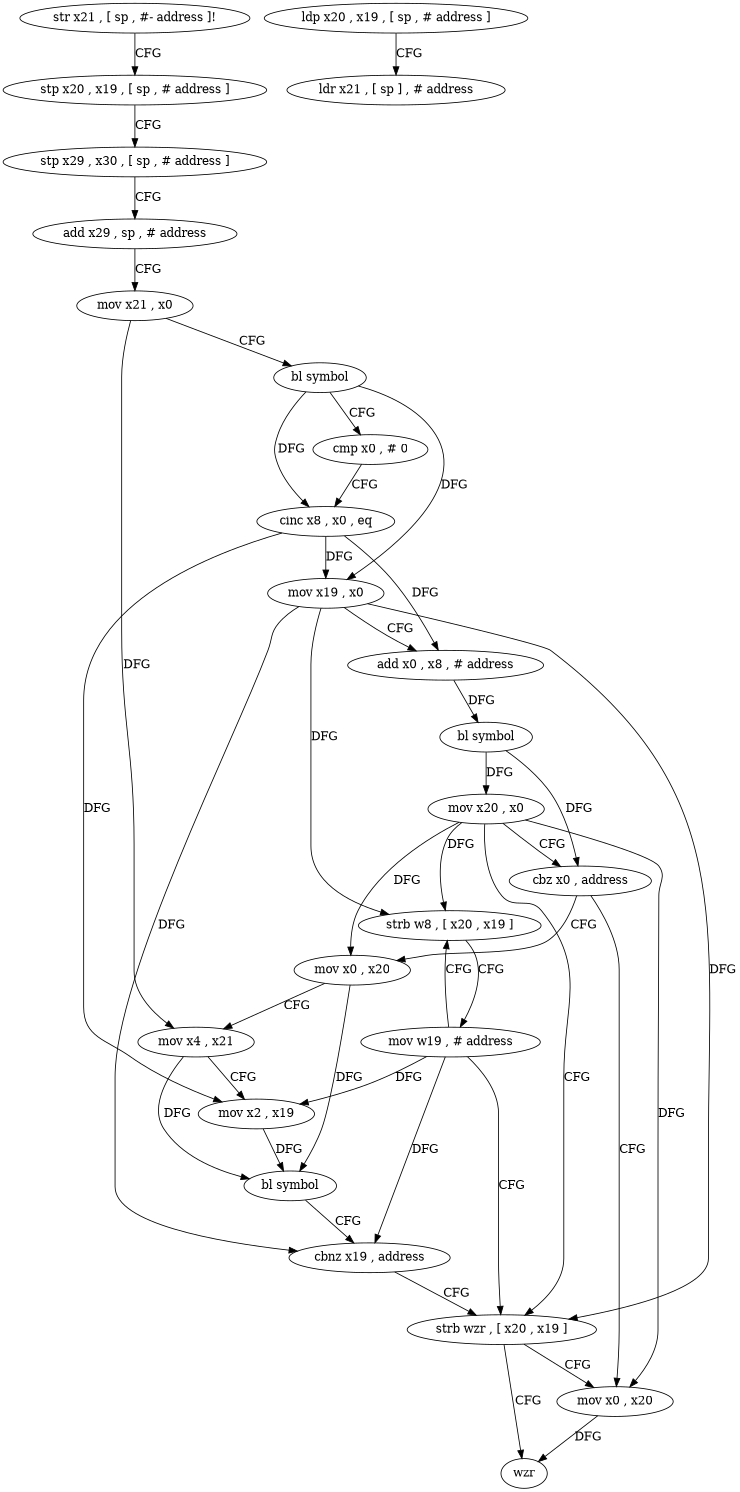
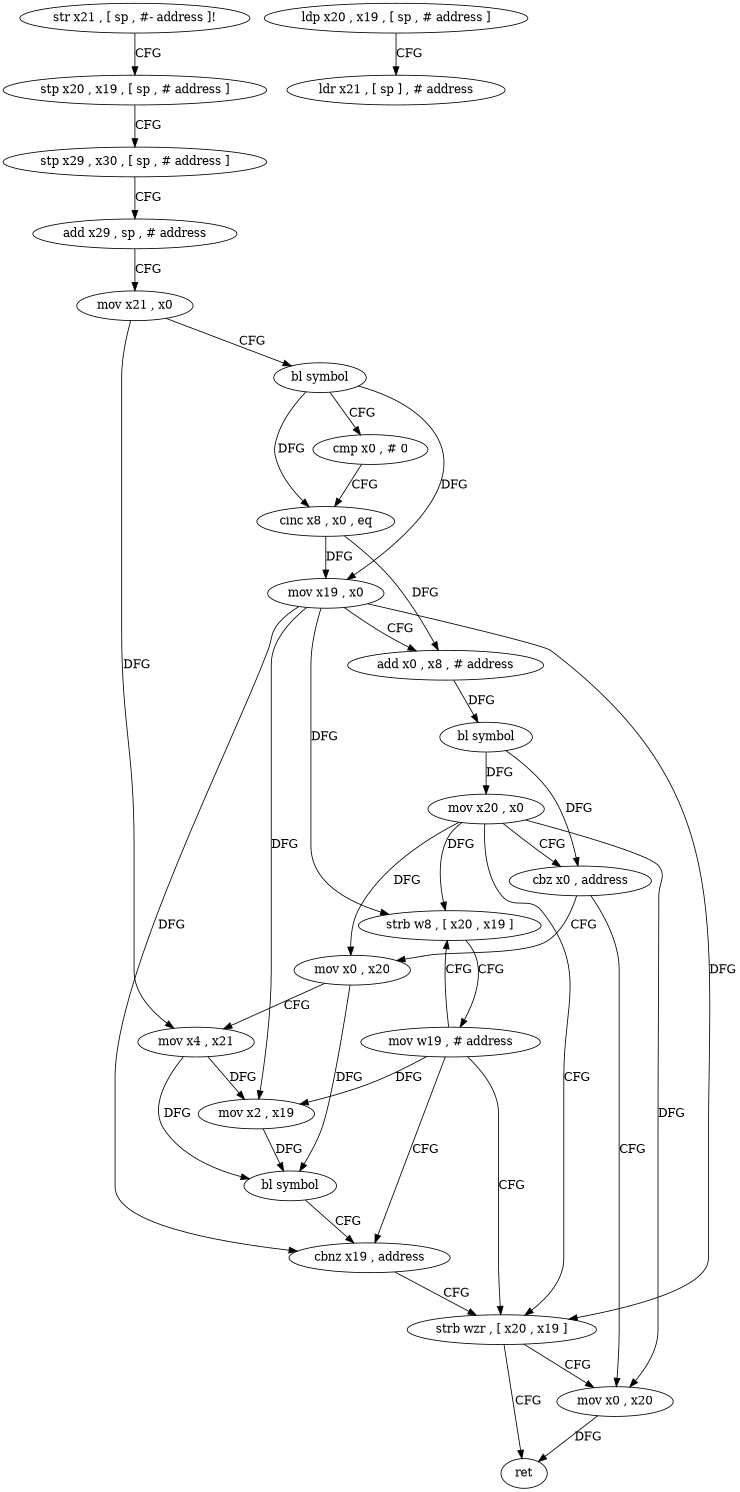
(84, 798) -> (271, 843)
(243, 1078) -> (243, 1078)
(425, 1150) -> (425, 1150)
(524, 1473) -> (524, 1473)
